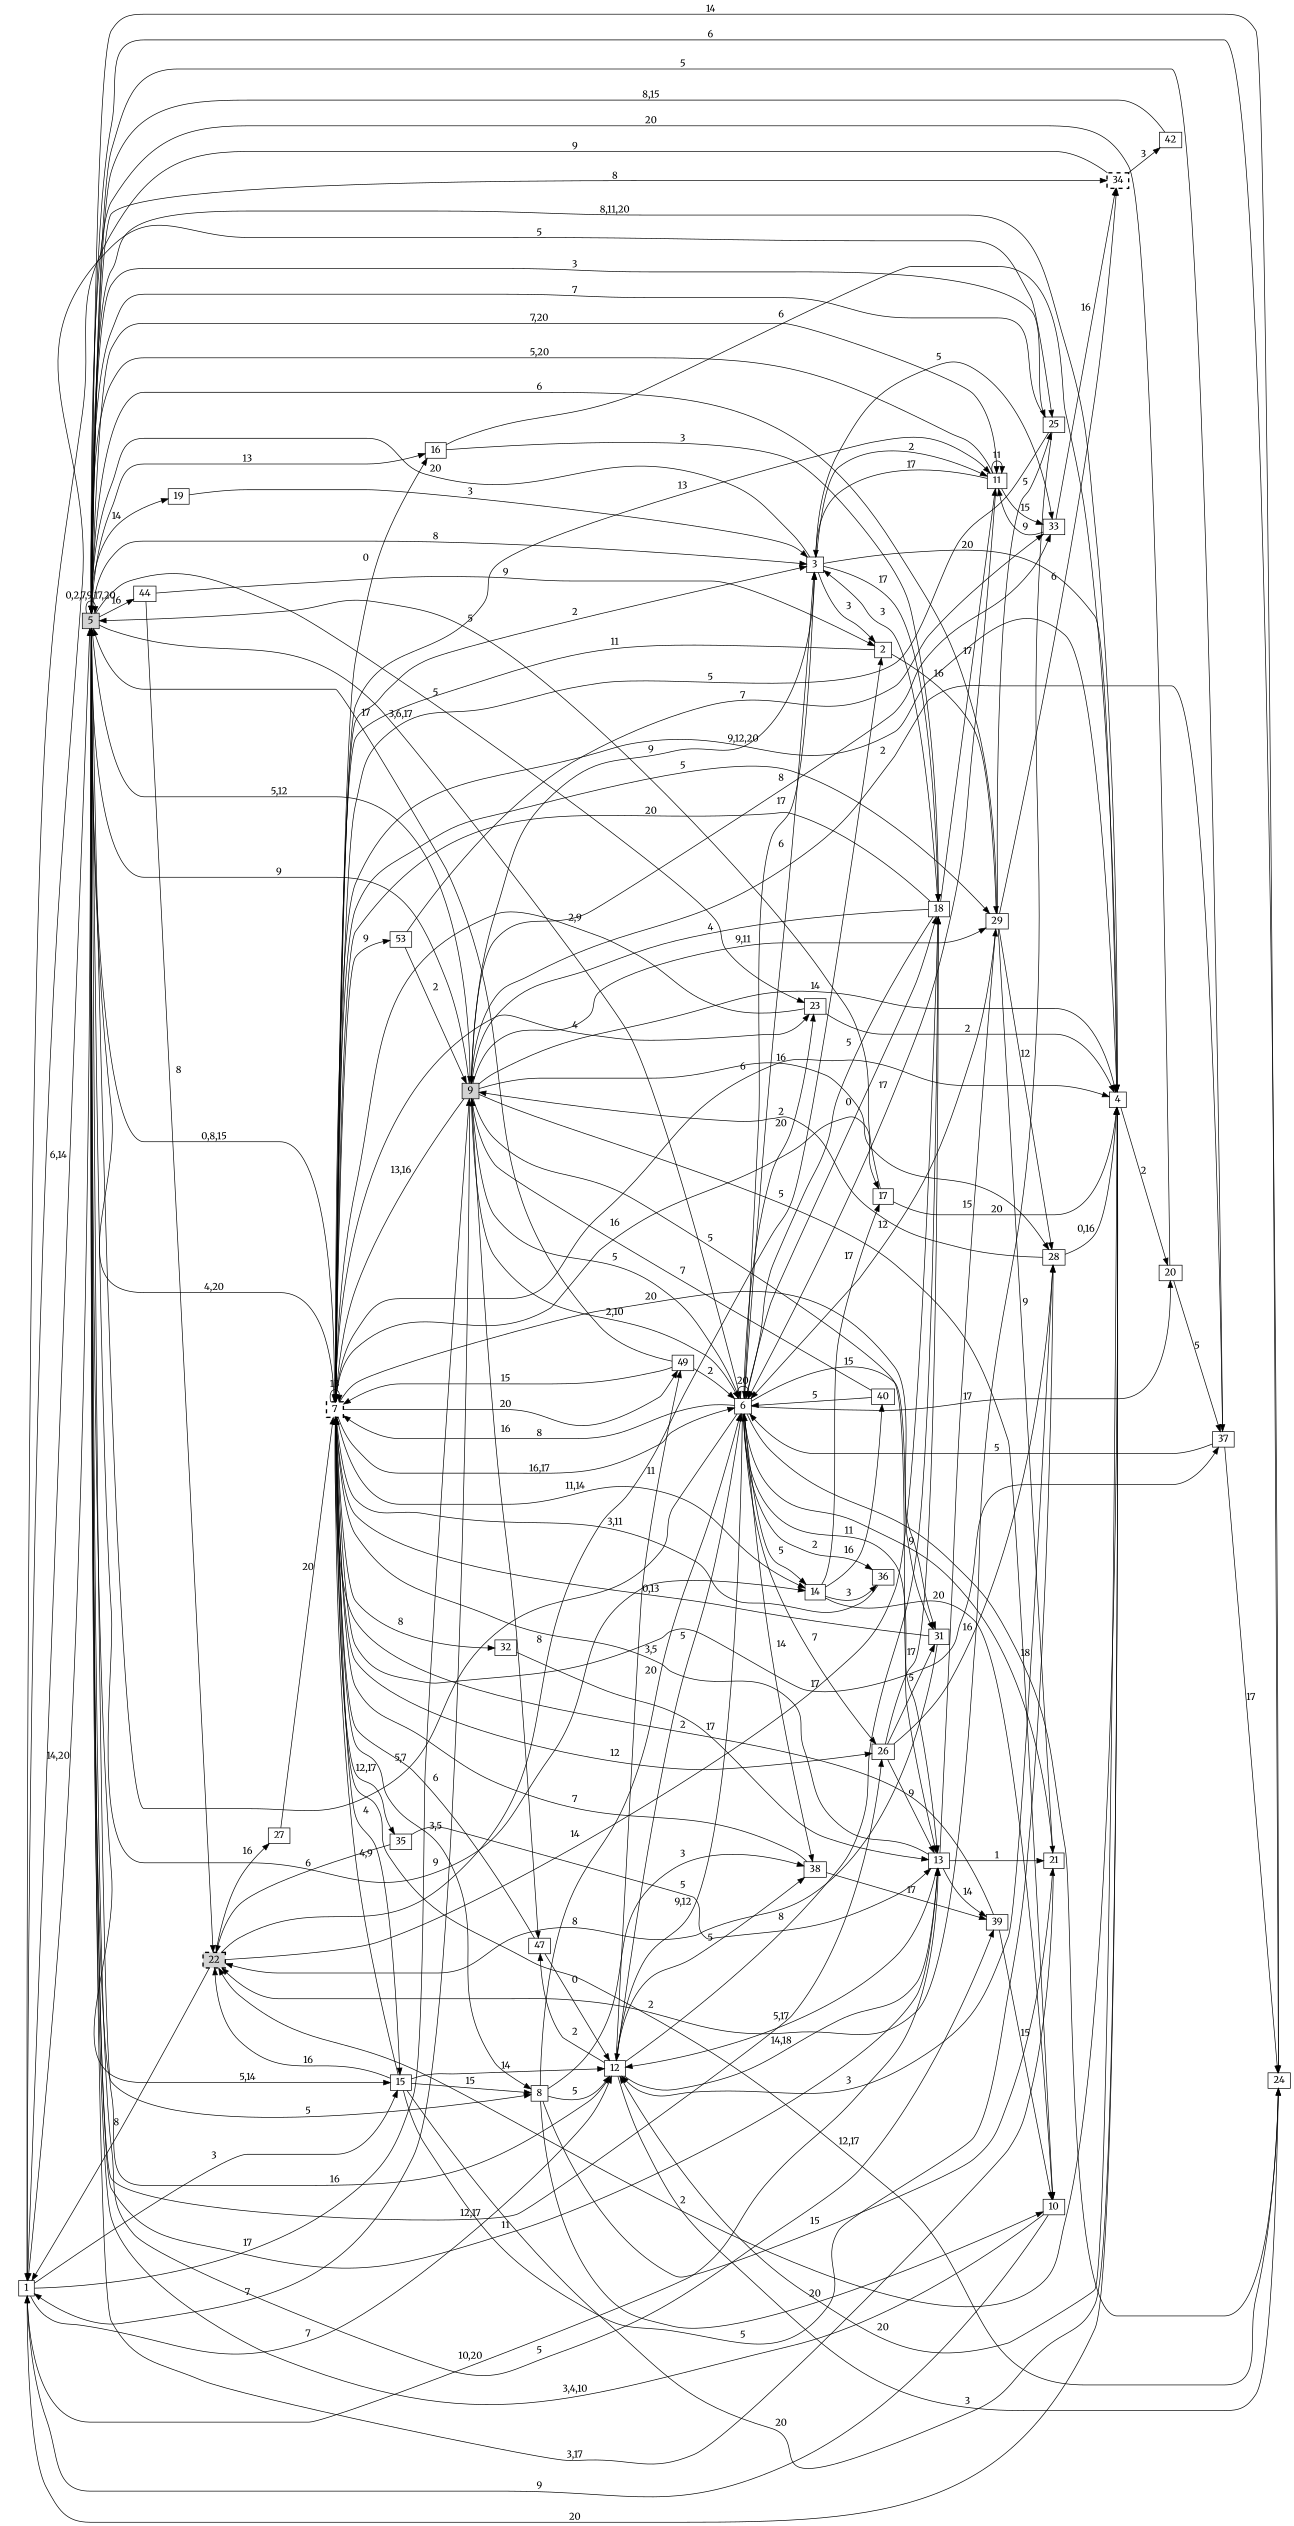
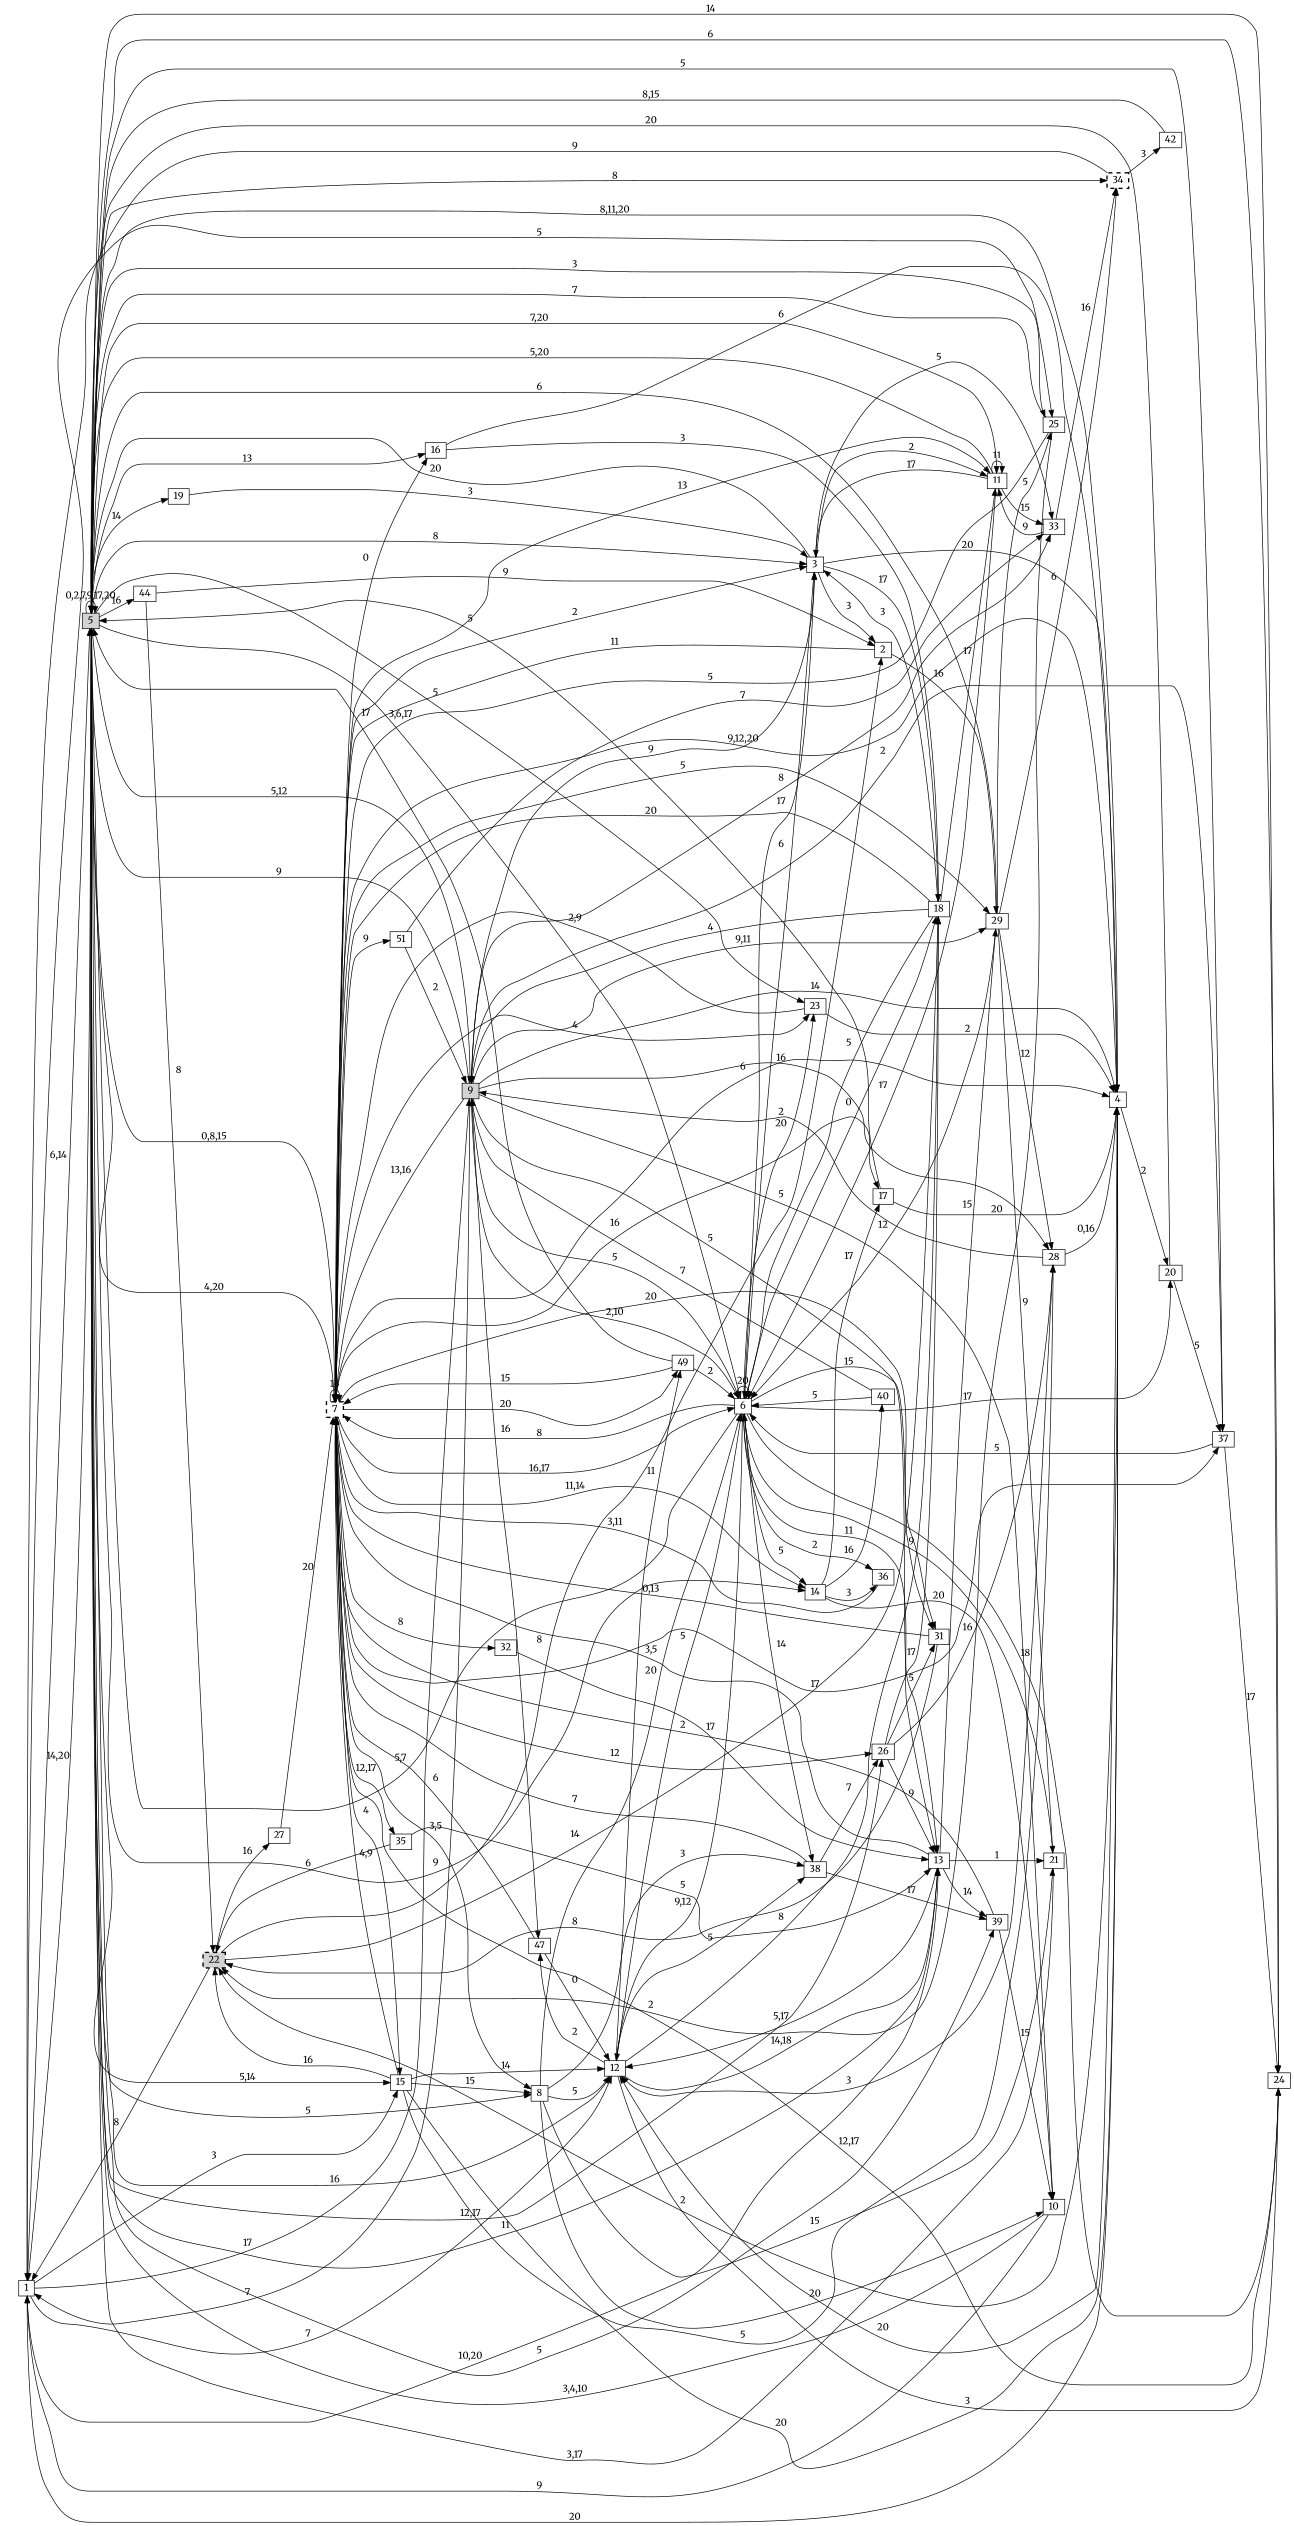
(401, 940) -> (401, 940)
(773, 1580) -> (847, 1814)
